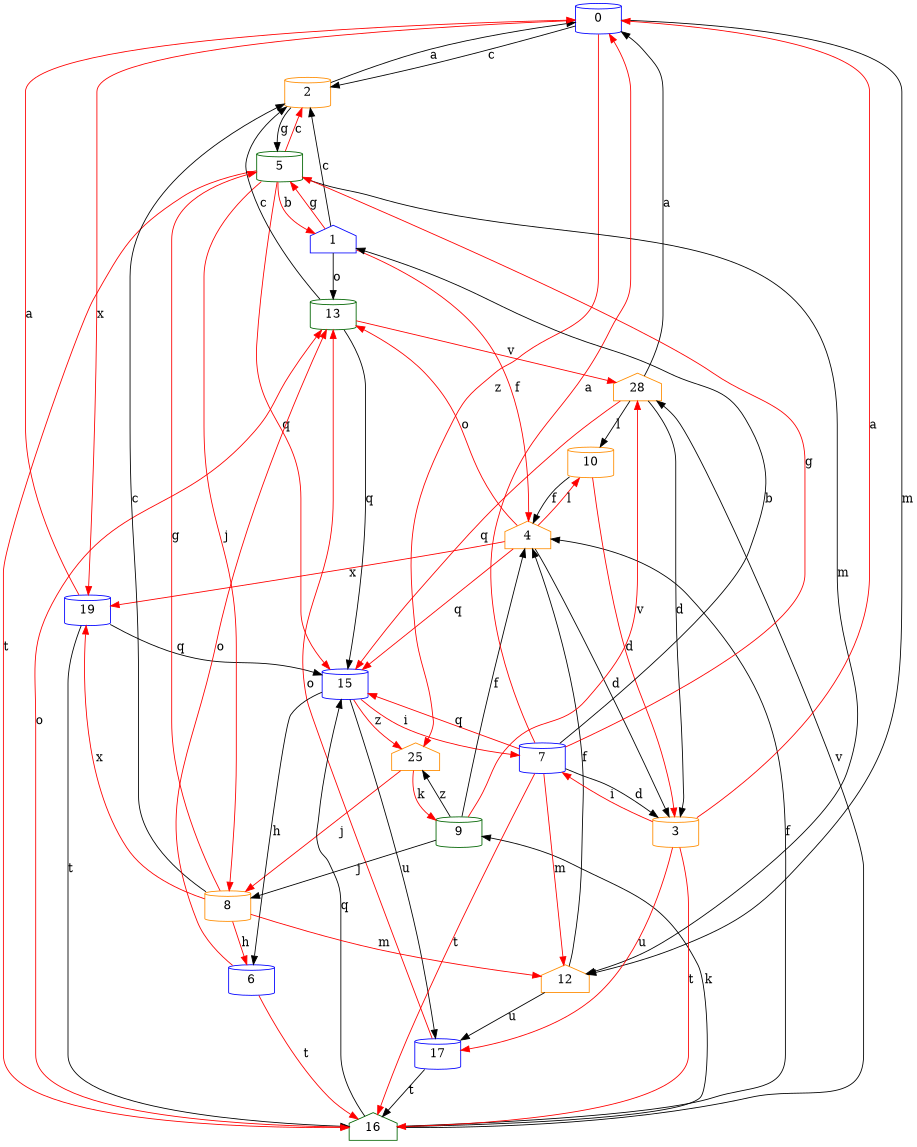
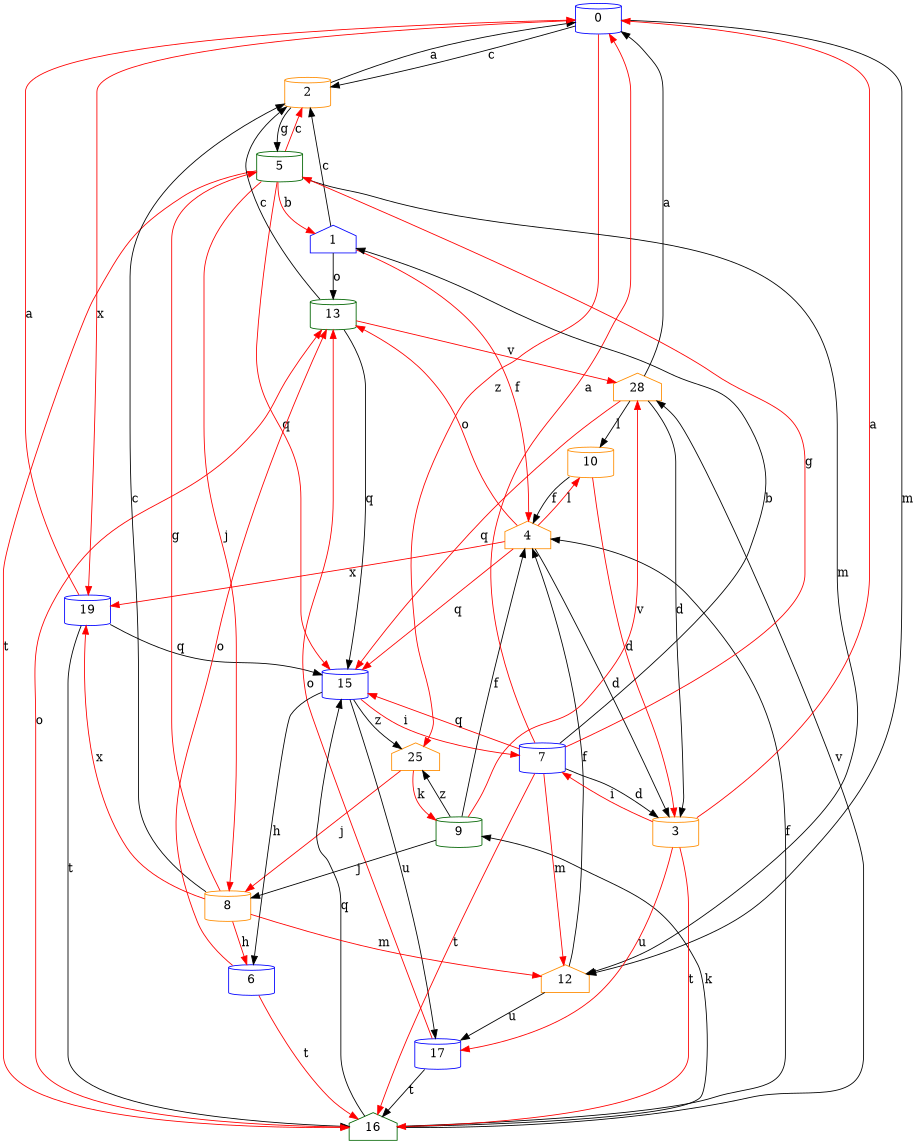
(310, 209) -> none
(372, 724) -> (372, 724)
